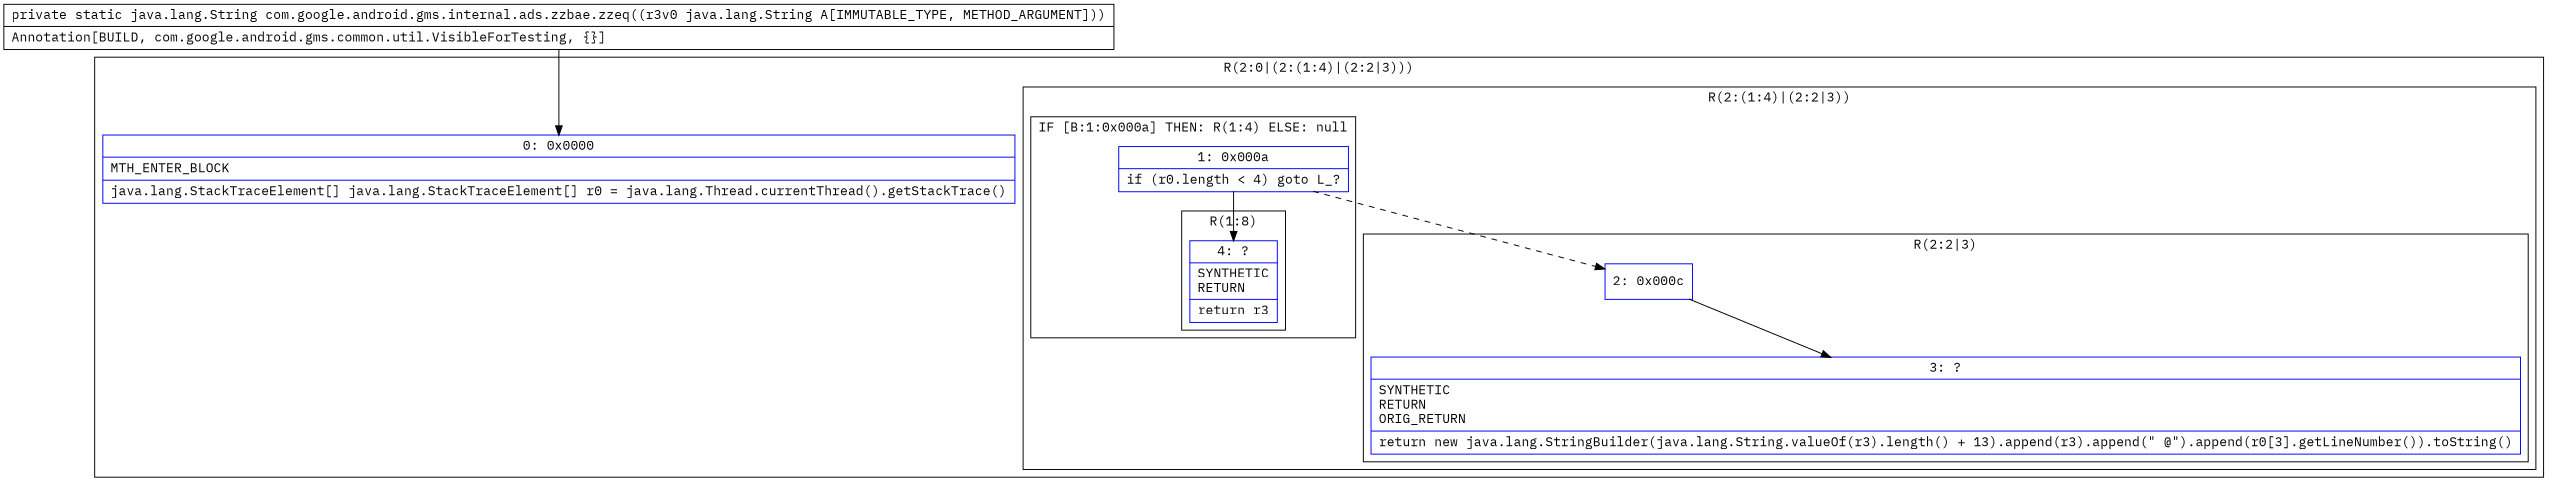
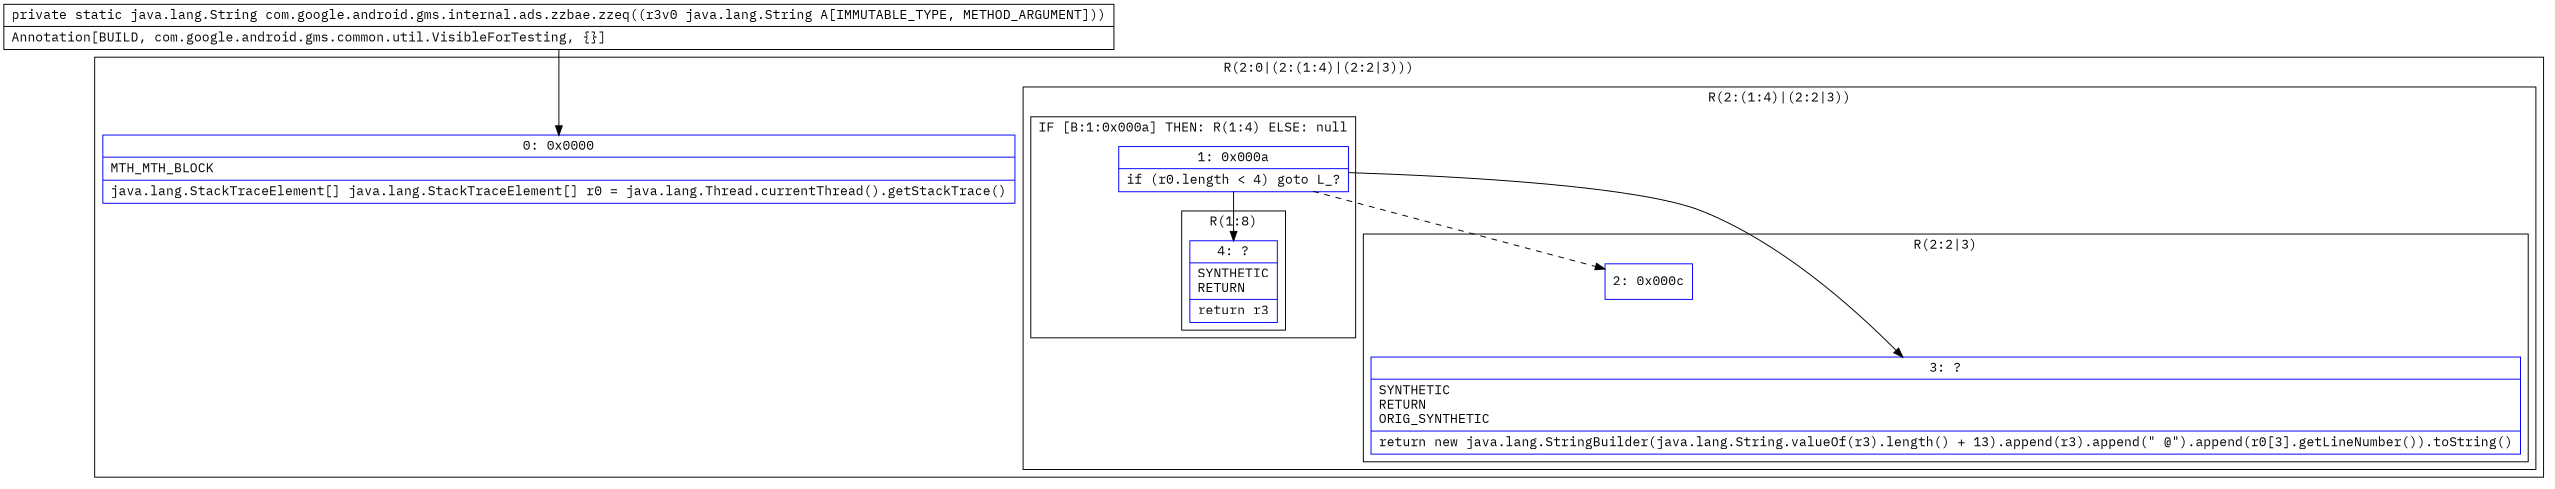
(170, 168) -> (162, 168)
(1755, 326) -> (1646, 197)
(1422, 419) -> (1434, 419)
